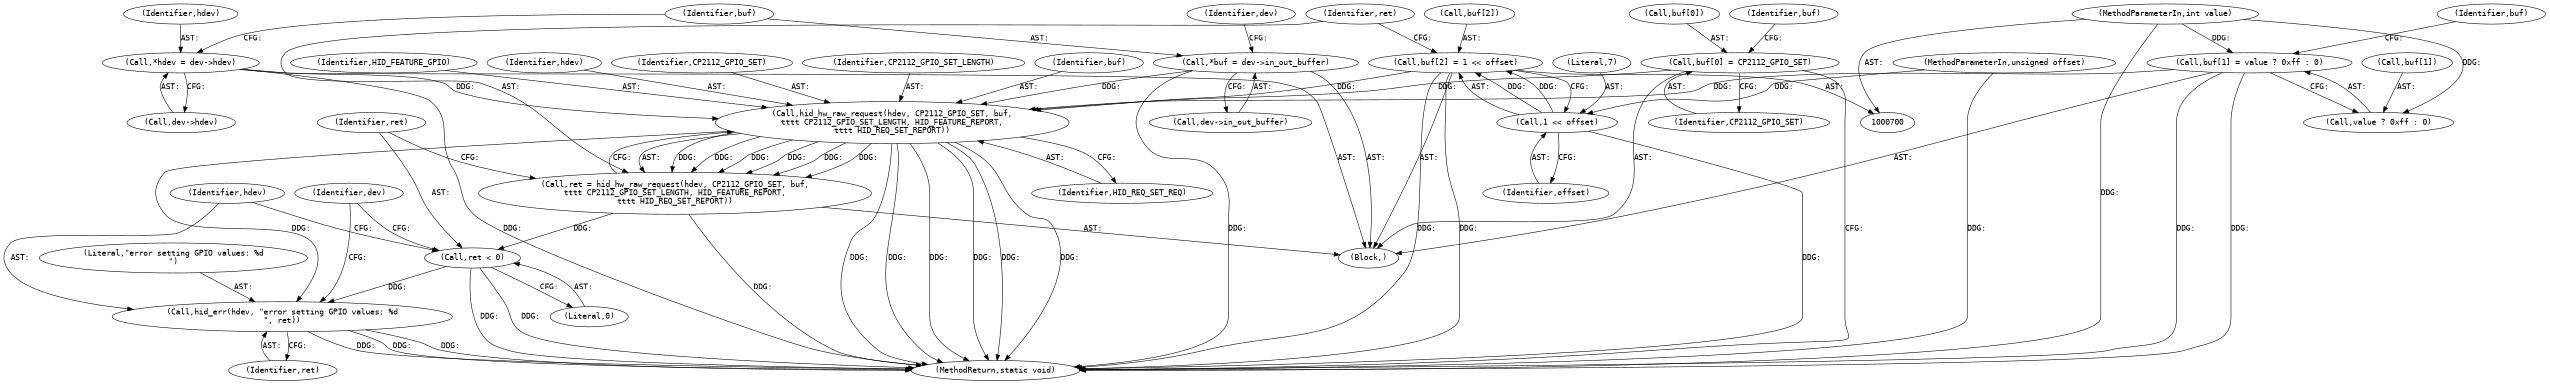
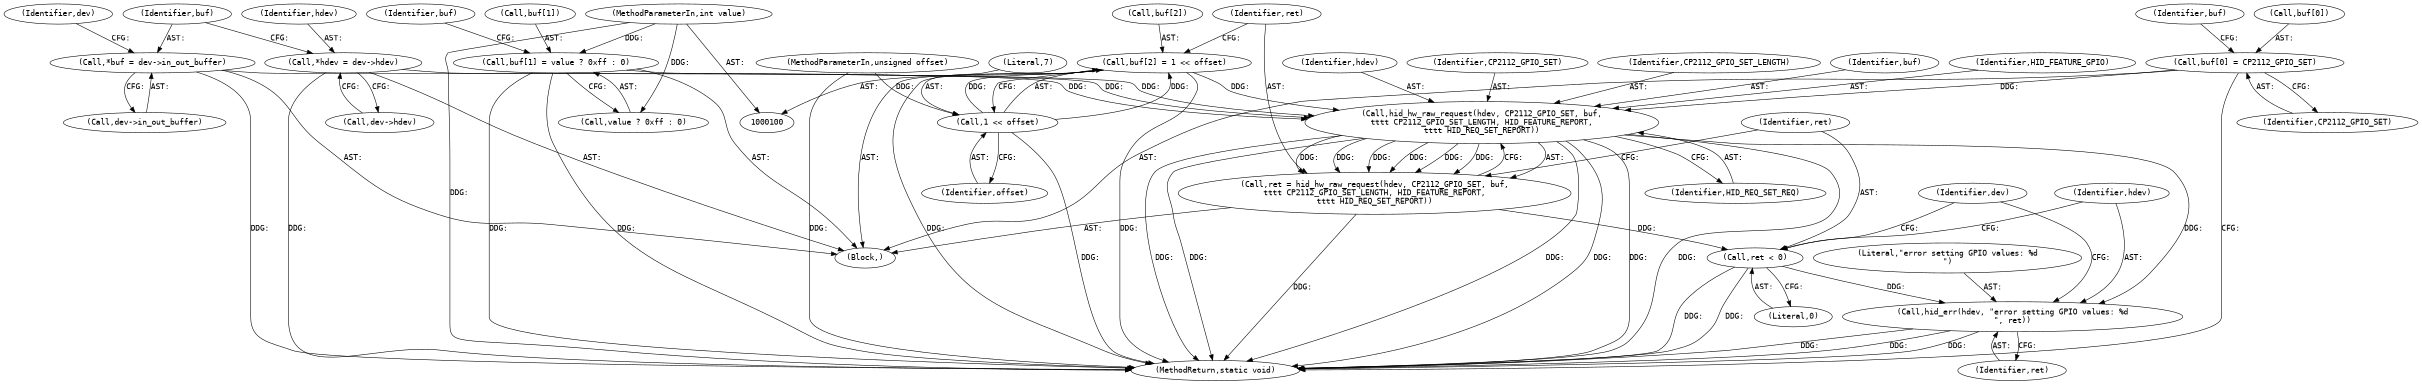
(173, 87) -> (353, 87)
(2394, 90) -> (540, 34)
(1888, 123) -> (767, 123)
